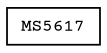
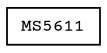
(54, 26) -> (54, 26)
